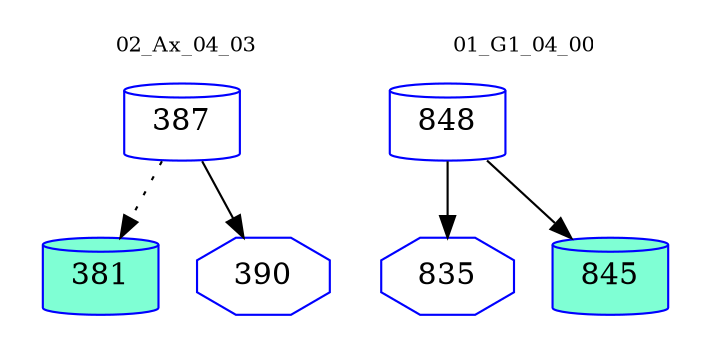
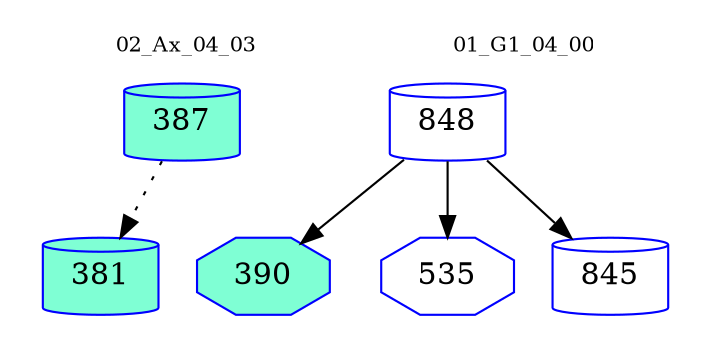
(182, 122) -> (182, 122)
(218, 190) -> (378, 181)
(263, 276) -> (263, 276)
(448, 276) -> (448, 276)
(610, 276) -> (610, 276)
